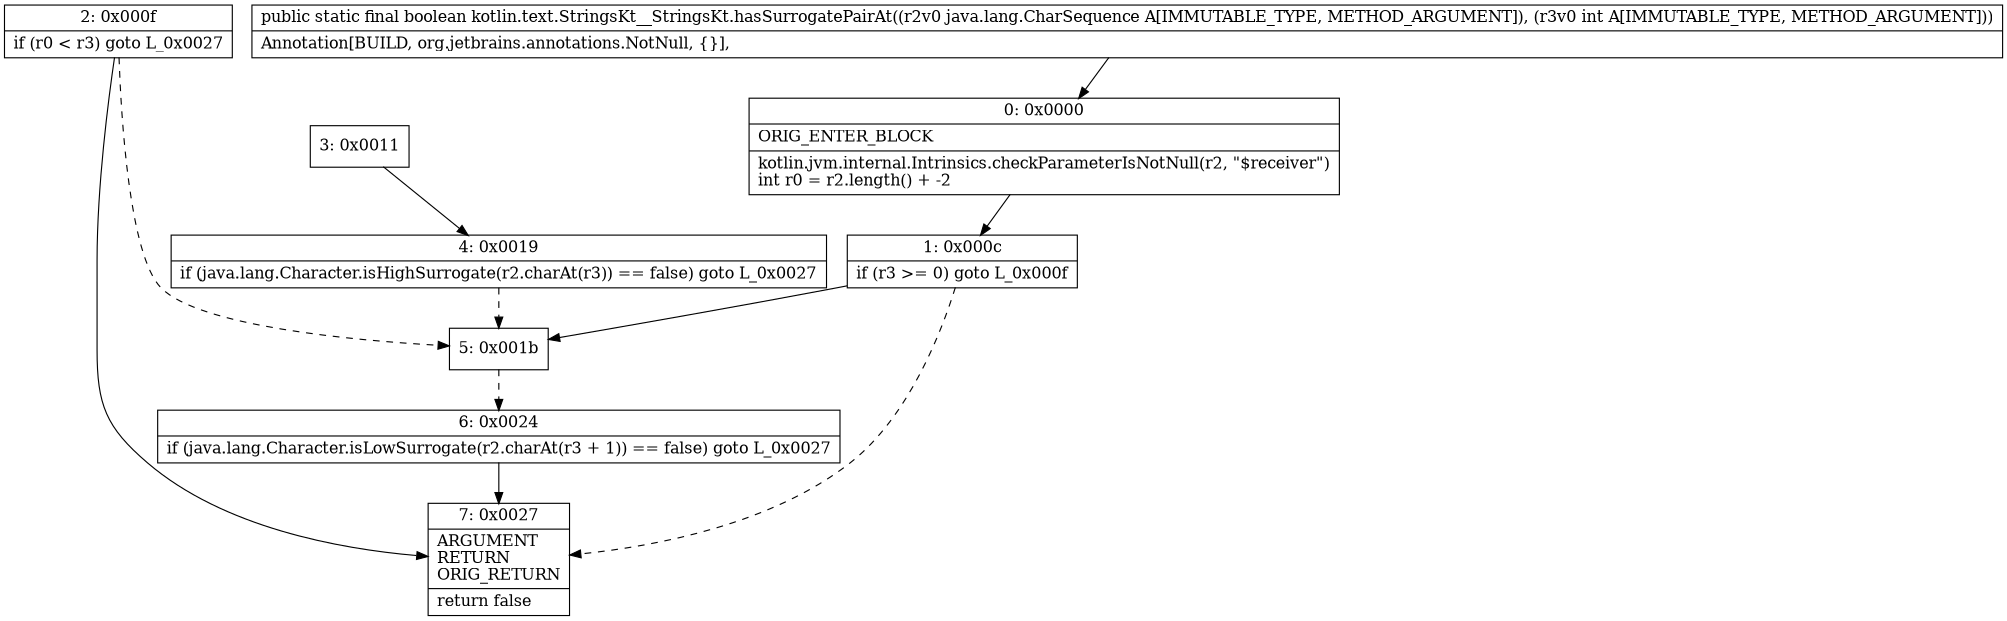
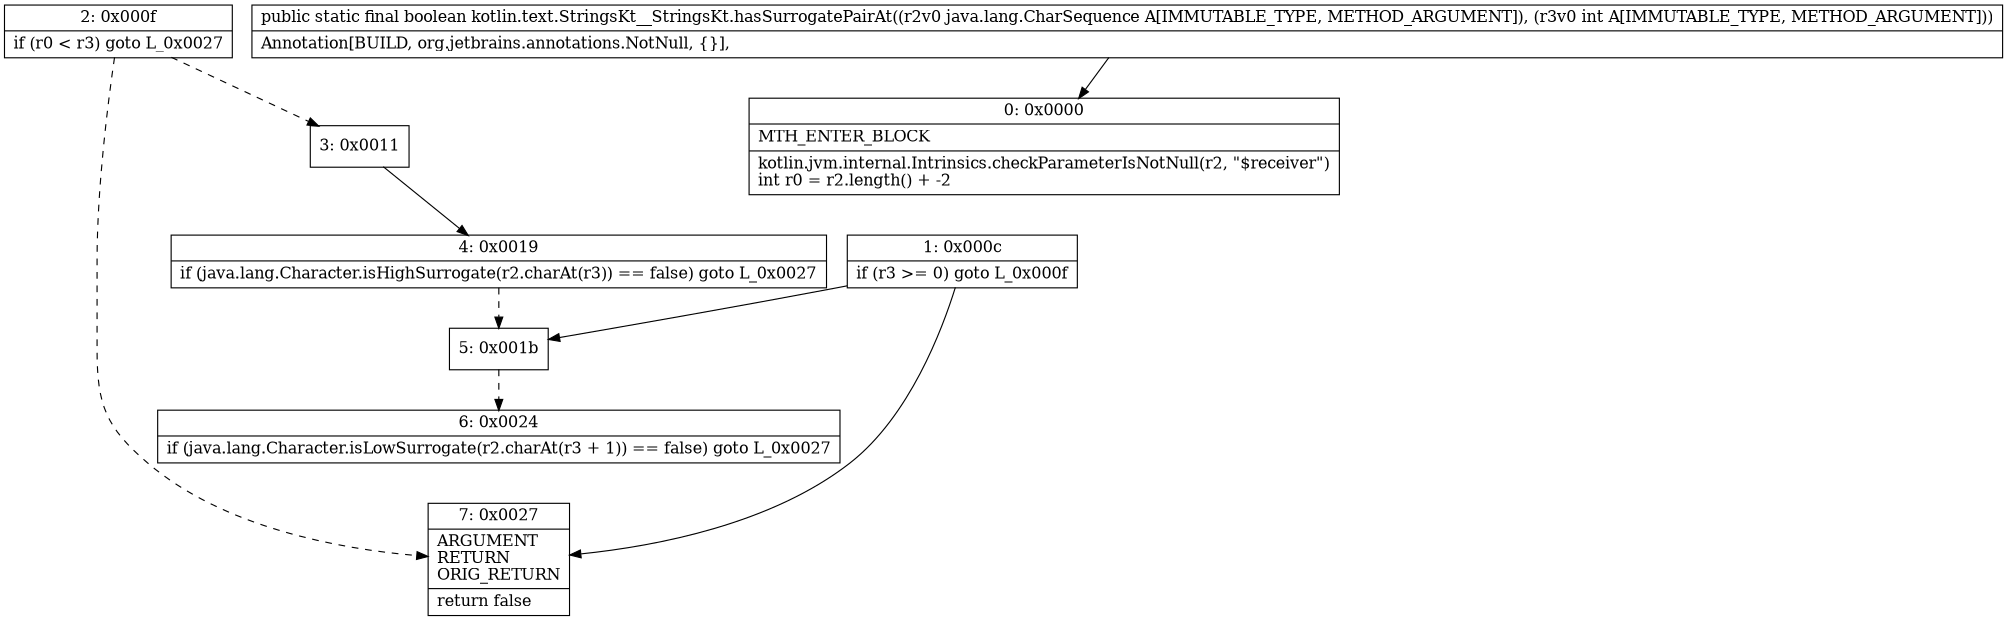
(846, 137) -> (844, 137)
(999, 210) -> none
(182, 302) -> (240, 89)
(106, 411) -> (106, 411)
(499, 477) -> none
(817, 485) -> (817, 485)
